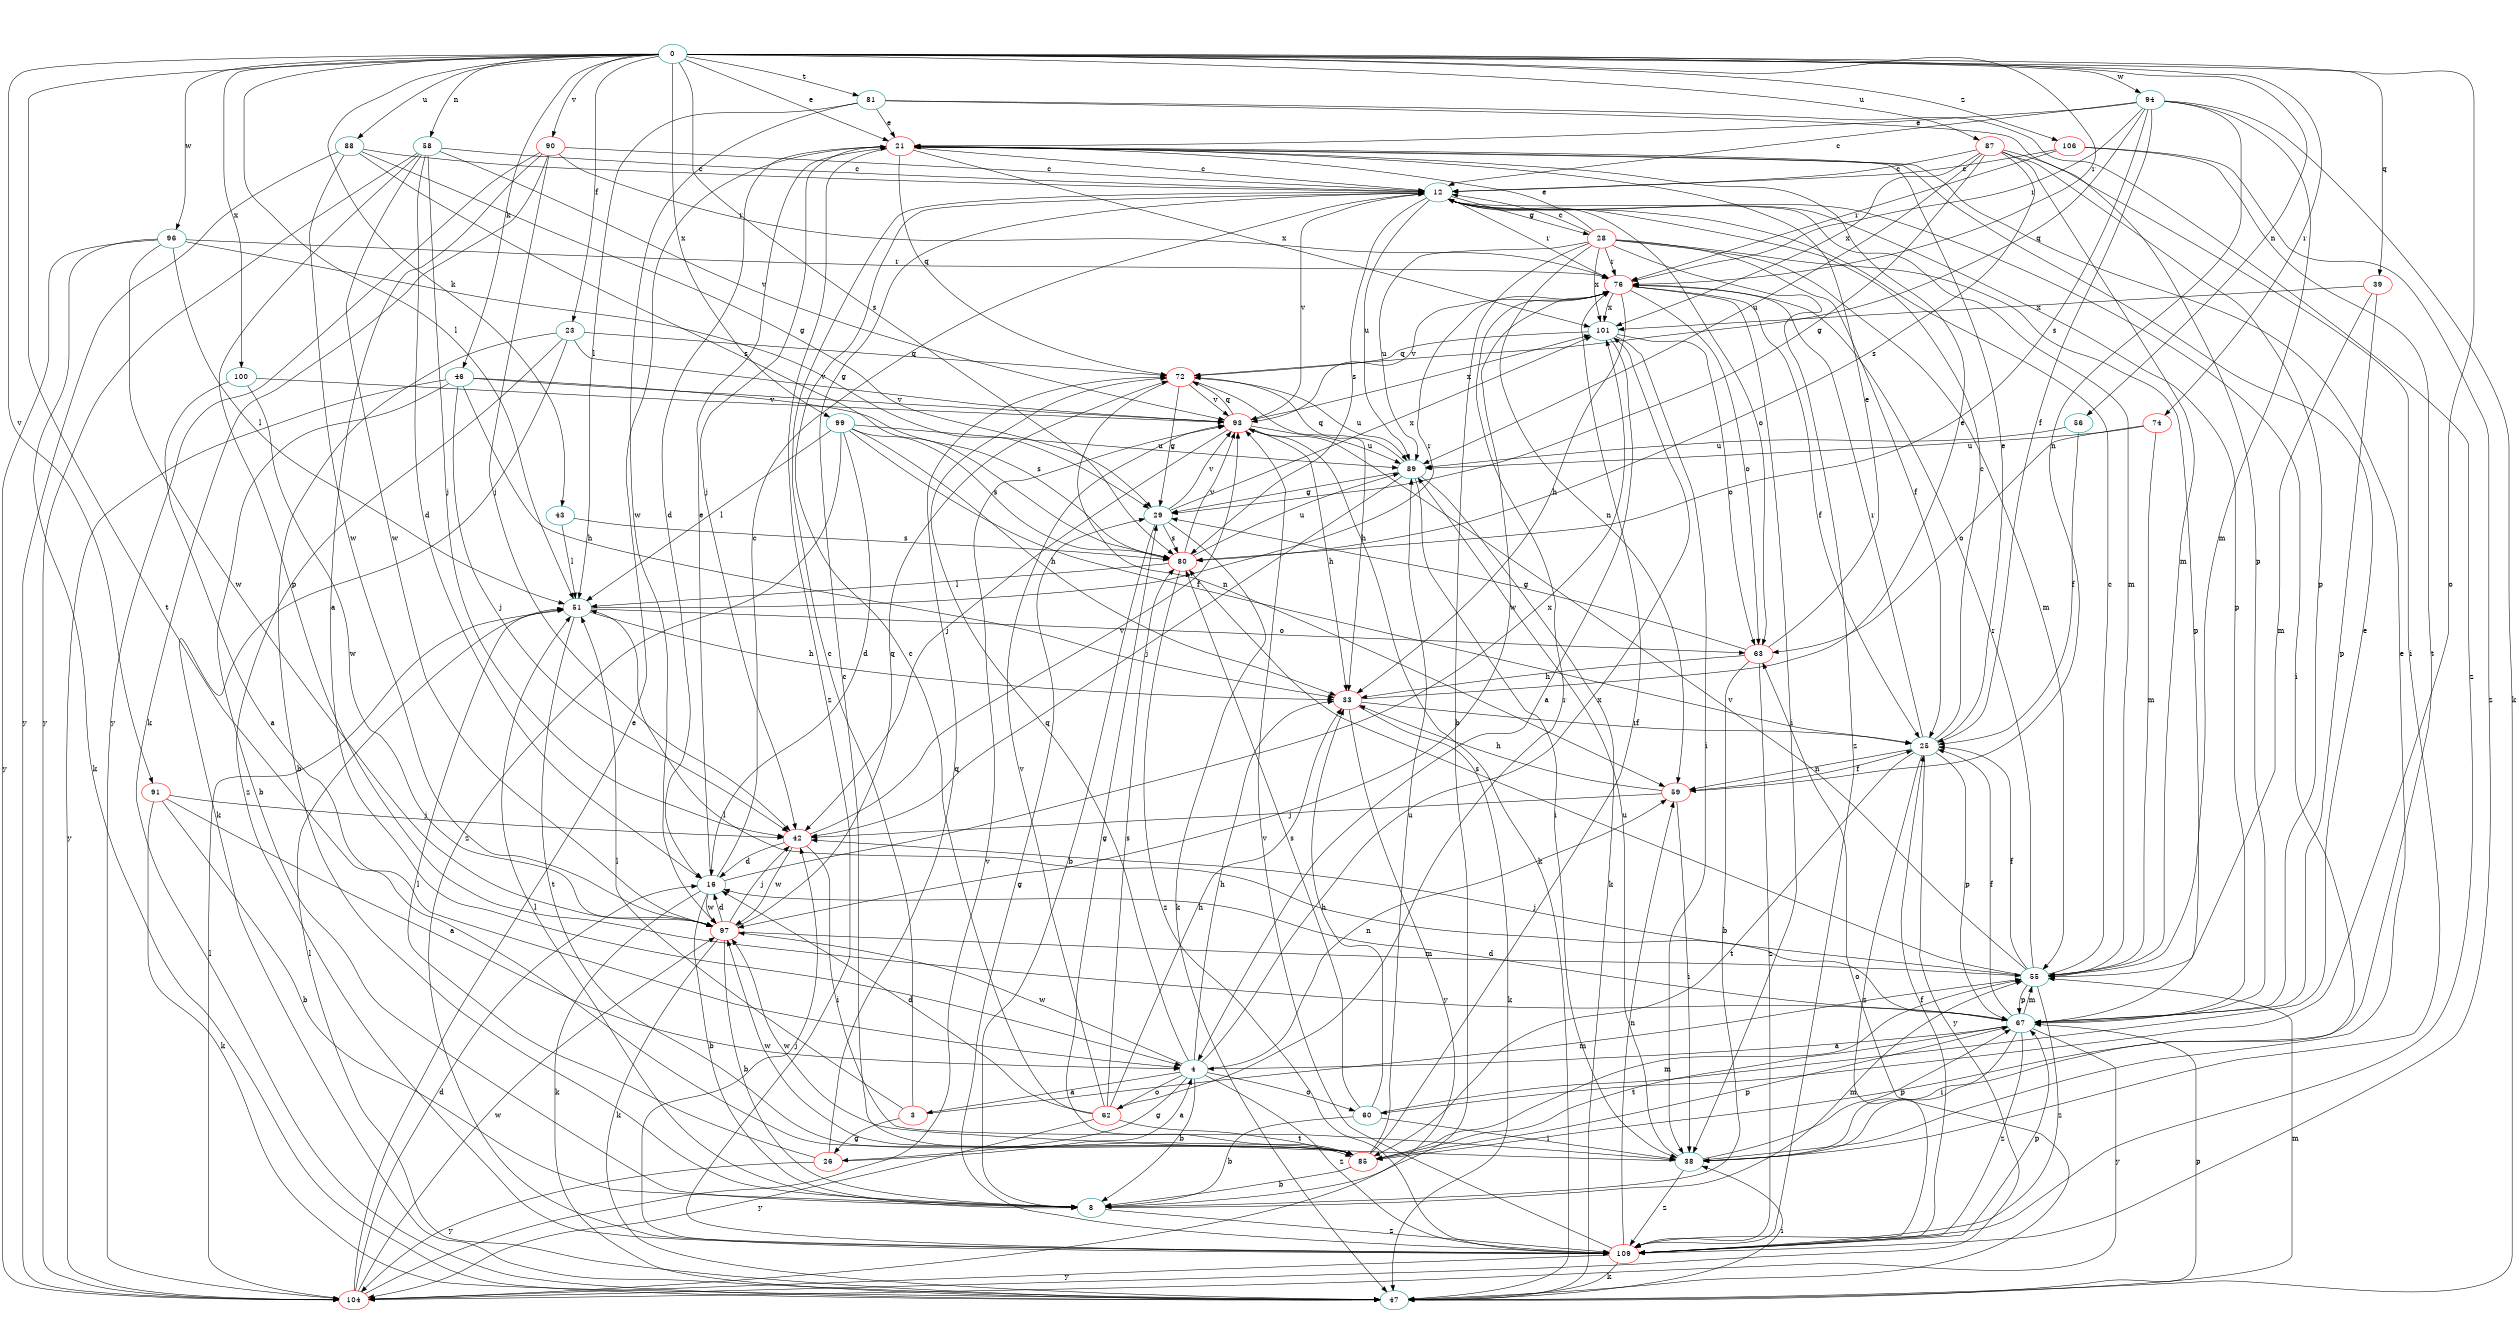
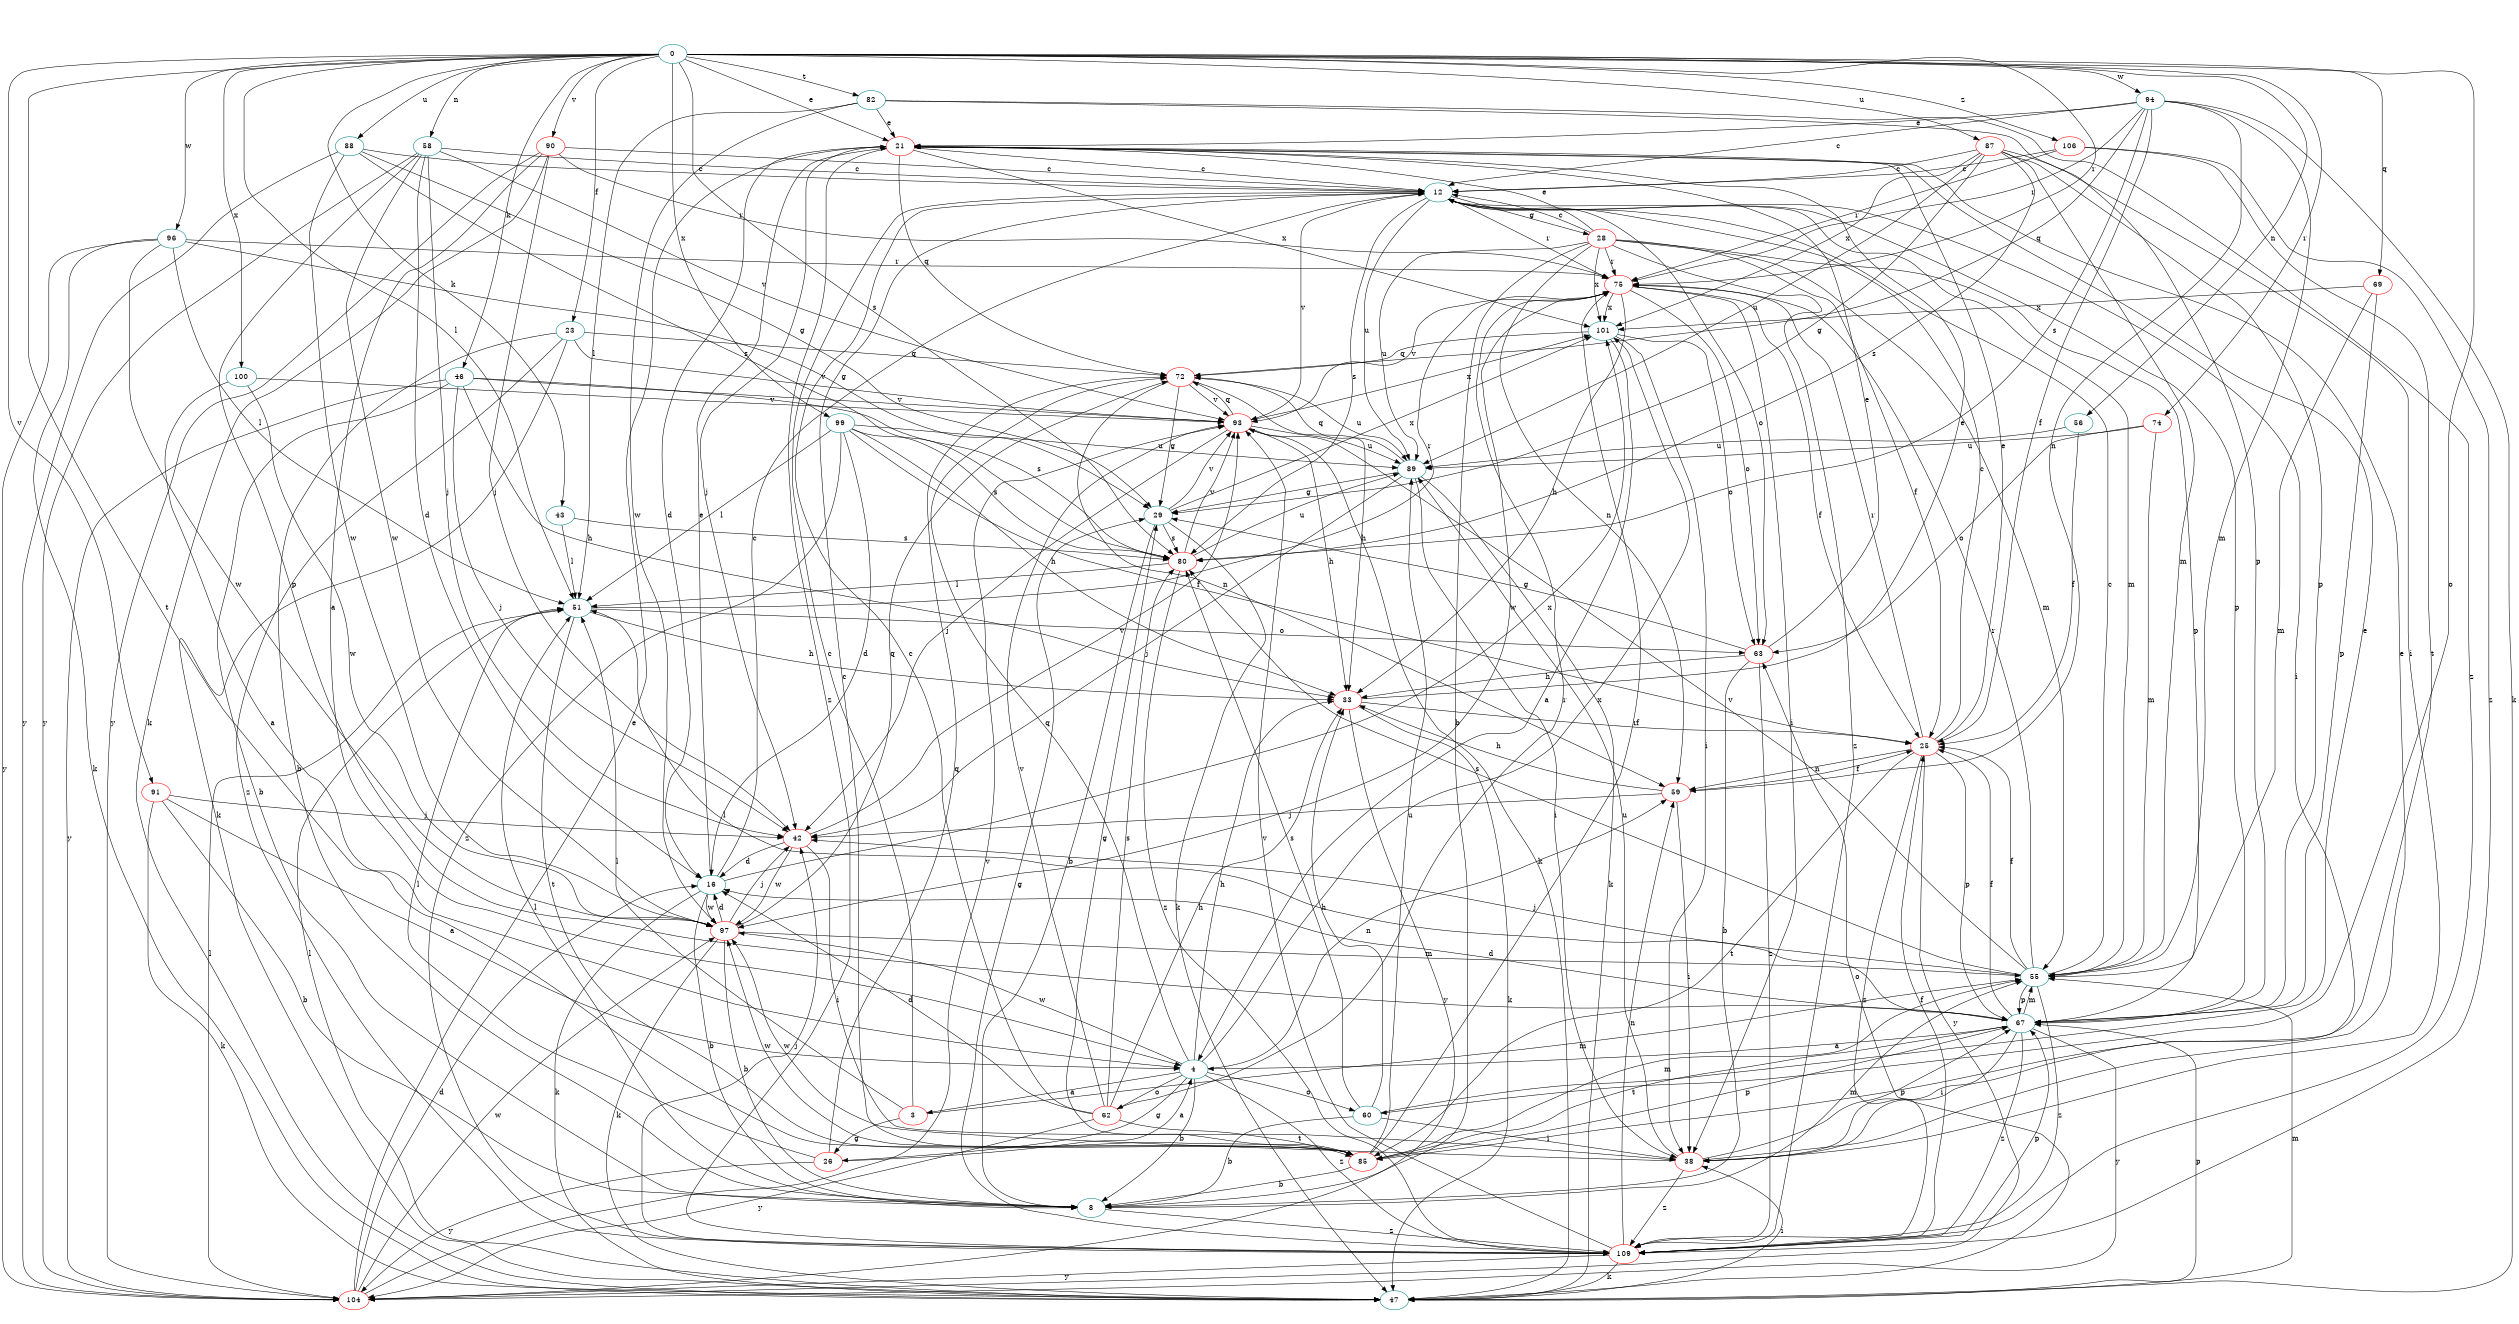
(871, 100) -> (871, 100)
(1619, 285) -> (1619, 285)
(2378, 285) -> (2378, 285)
(1925, 746) -> (1925, 746)
(1689, 1162) -> (1689, 1162)
